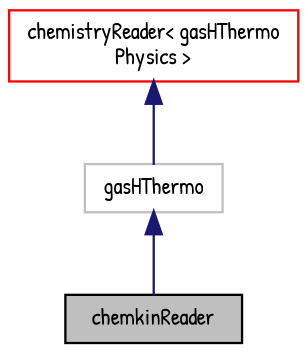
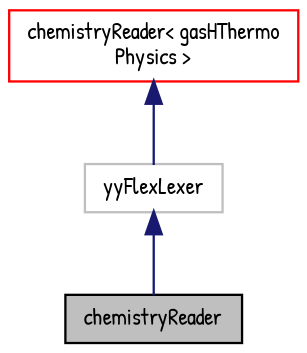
(154, 188) -> (154, 188)
(154, 319) -> (154, 319)
